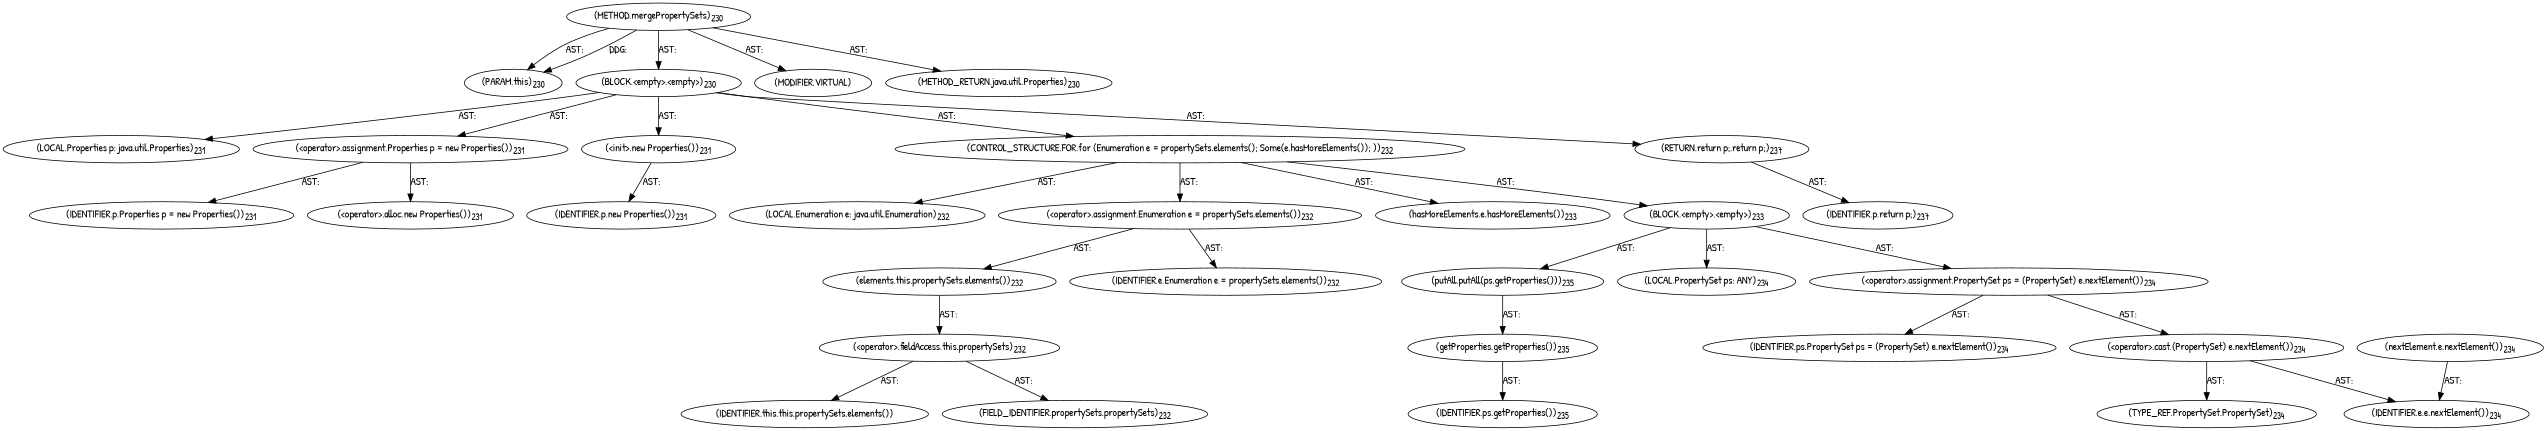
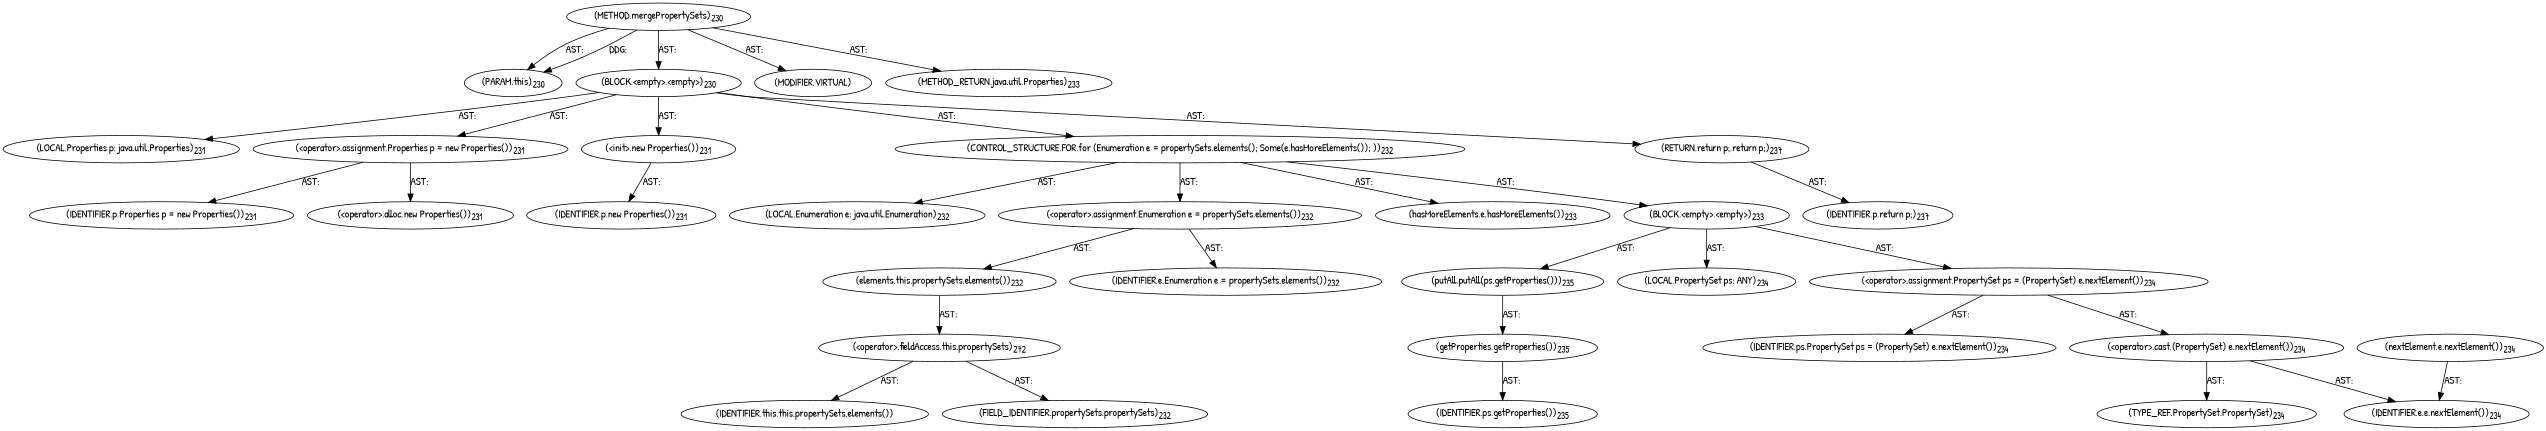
(1074, 82) -> (1074, 82)
(1020, 347) -> (1020, 347)
